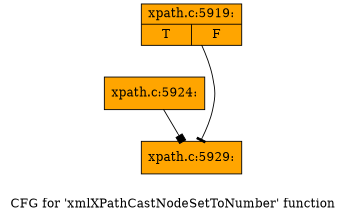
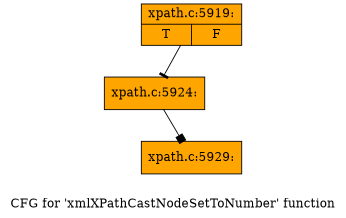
(215, 91) -> (173, 59)
